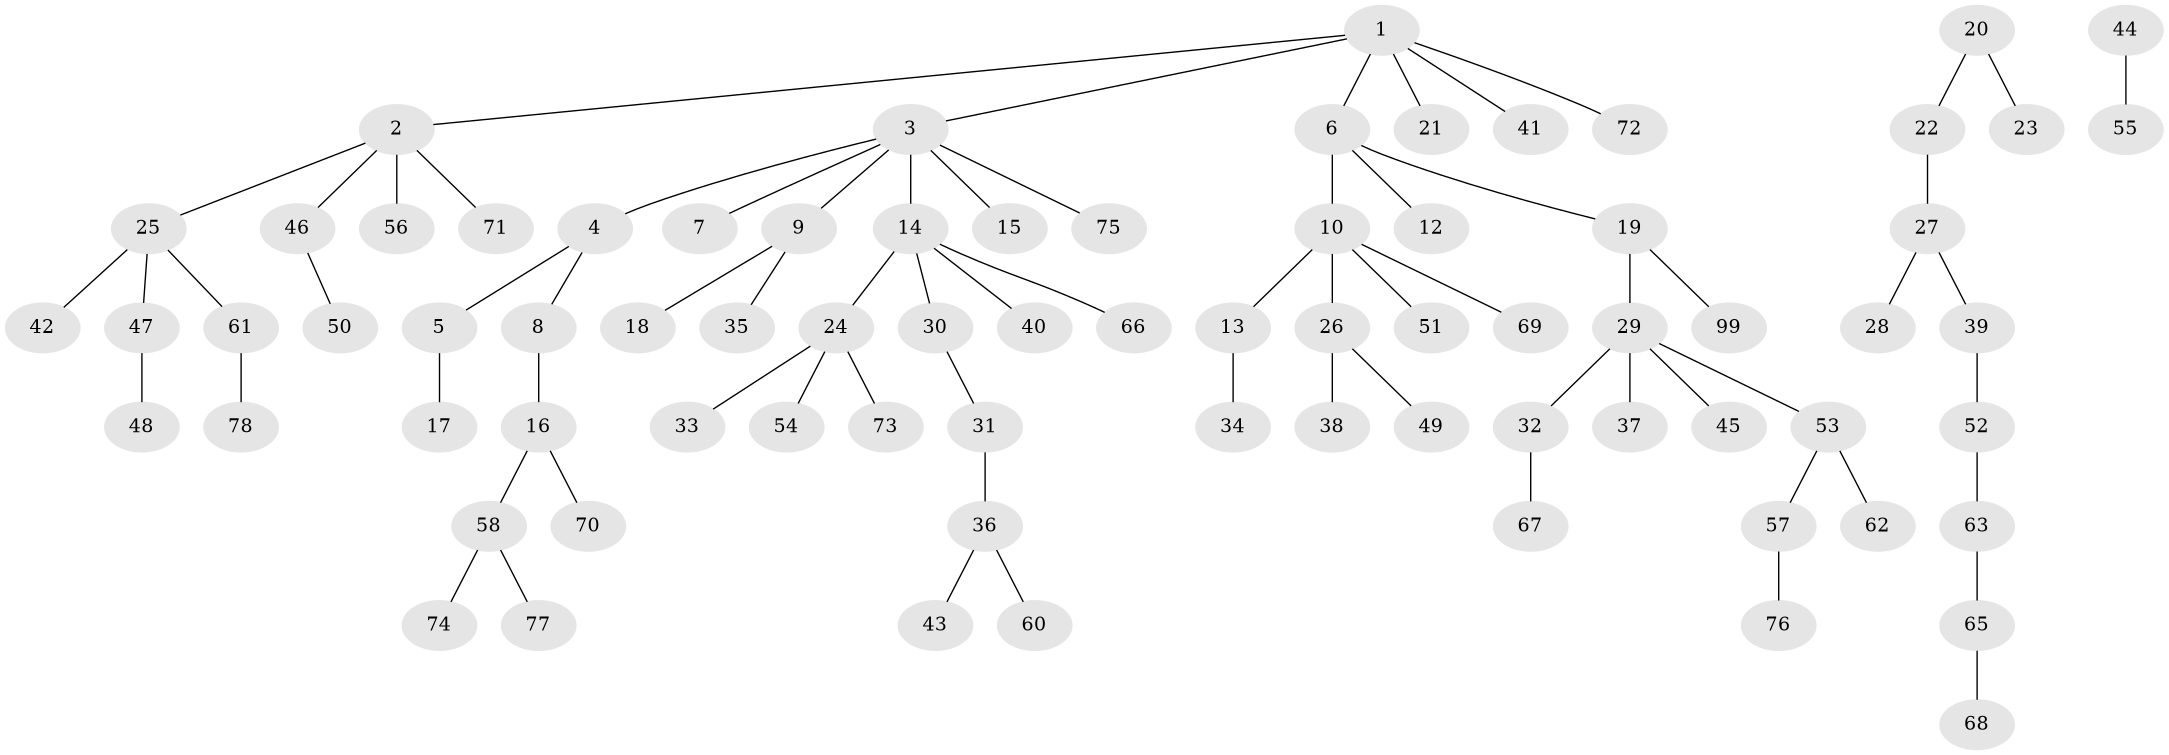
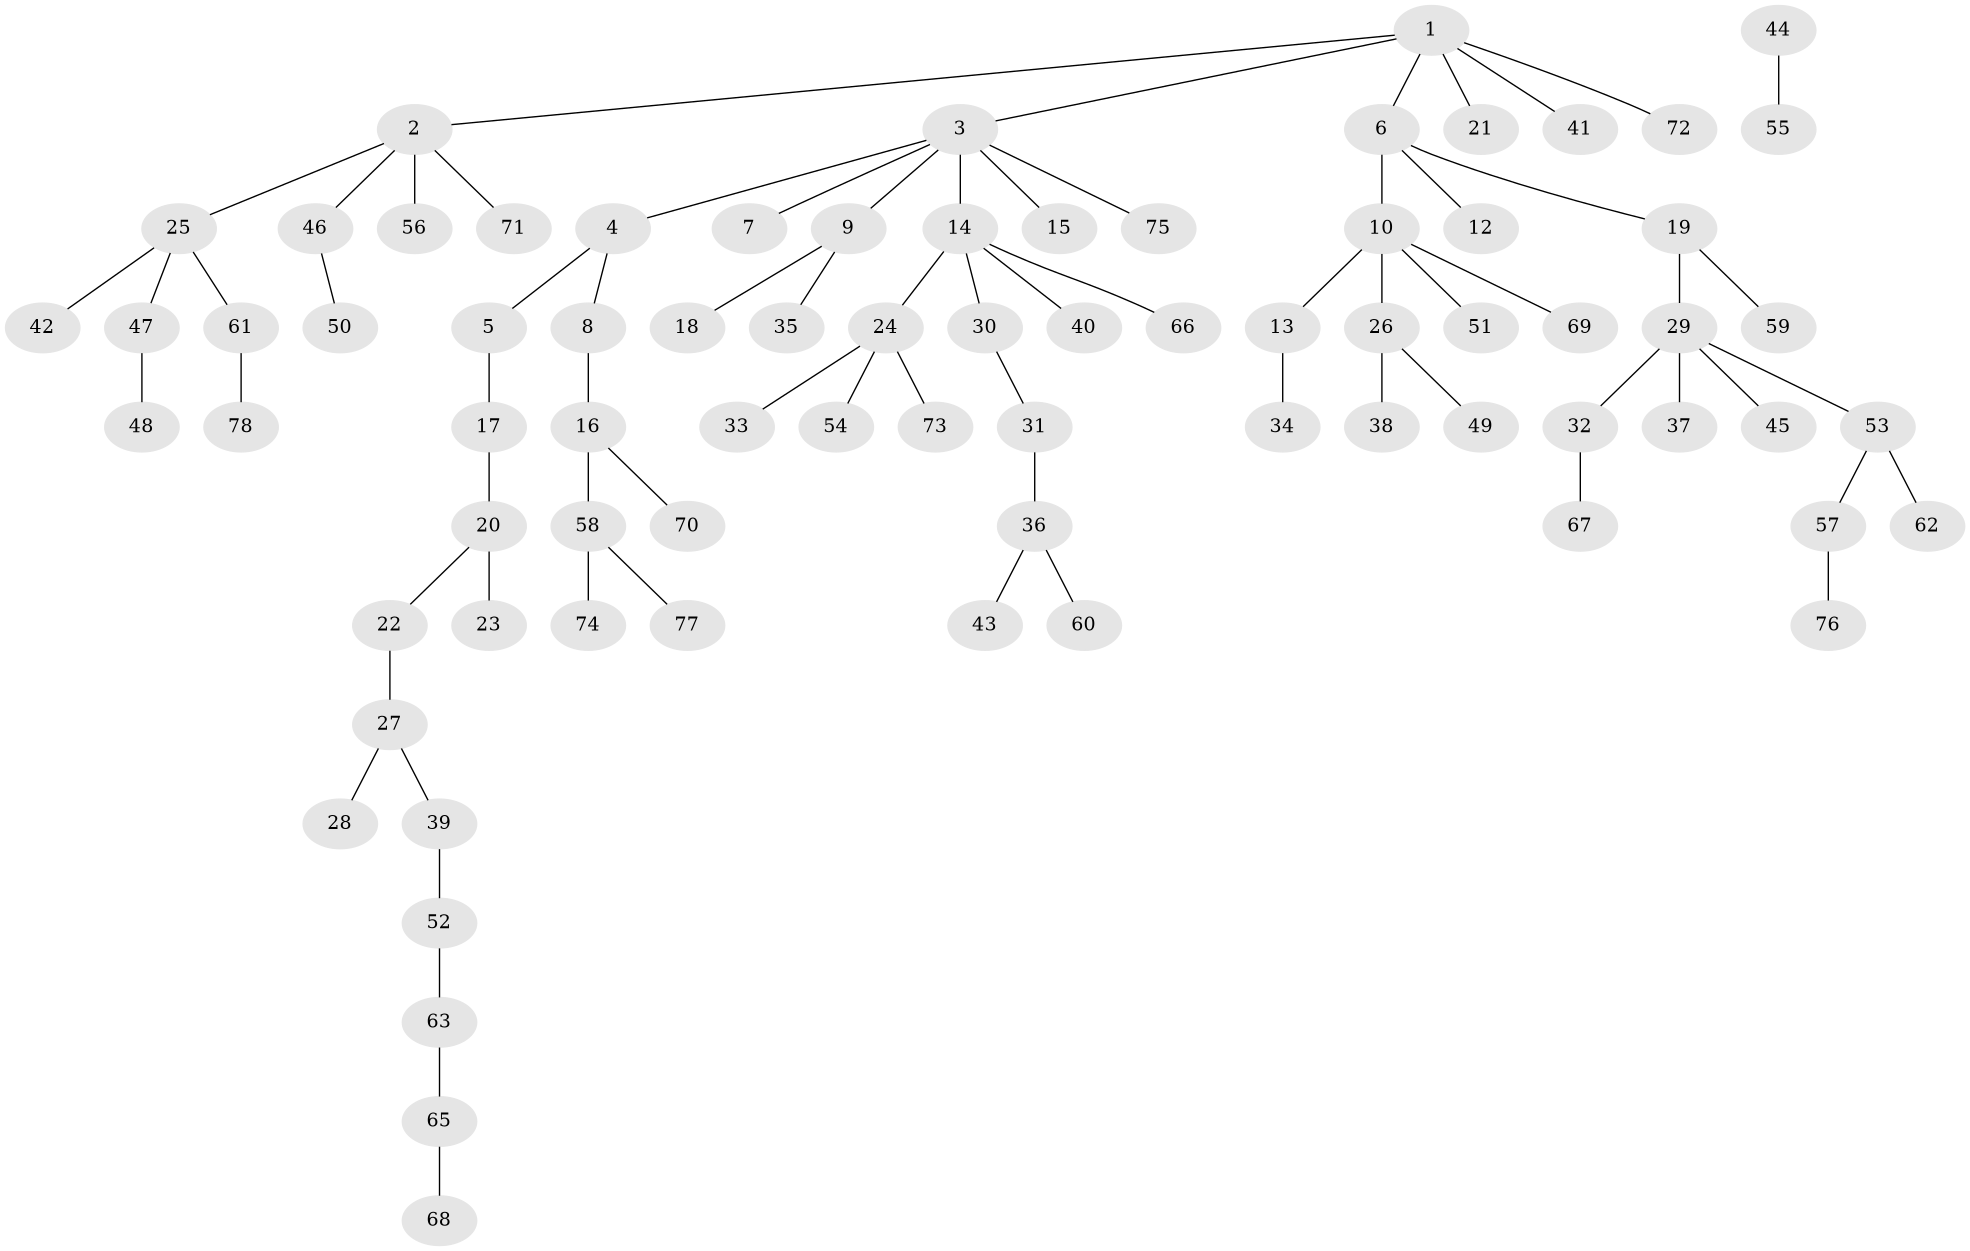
(1729, 328) -> (1779, 328)
none -> (489, 477)
